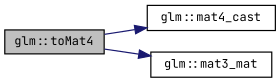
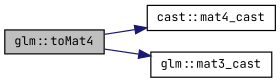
(211, 18) -> (211, 18)
(211, 65) -> (211, 65)
